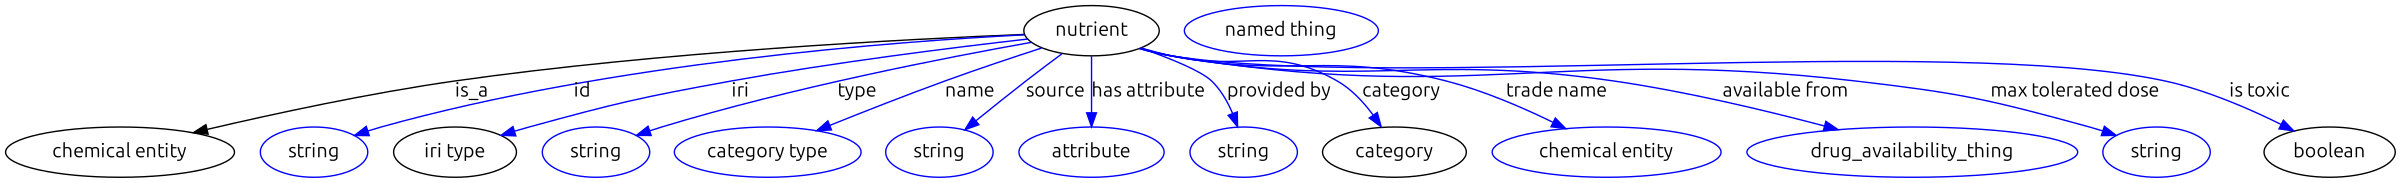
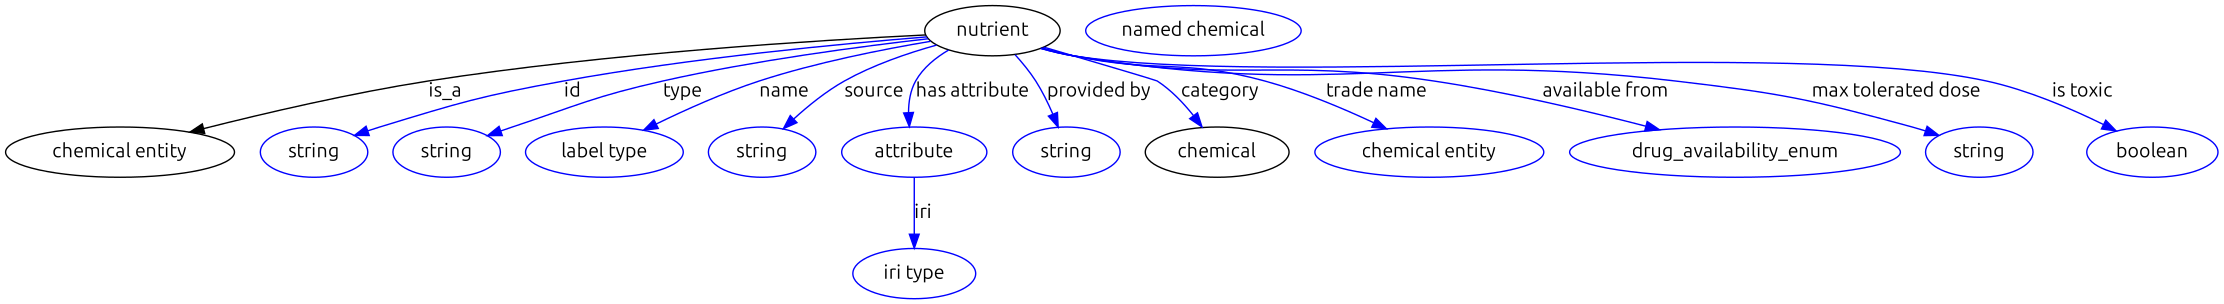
(1281, 31) -> (1193, 31)
(769, 74) -> (914, 206)
(455, 152) -> (914, 274)
(768, 152) -> (604, 152)
(1394, 152) -> (1217, 152)
(1912, 152) -> (1735, 152)
(2330, 152) -> (2152, 152)
